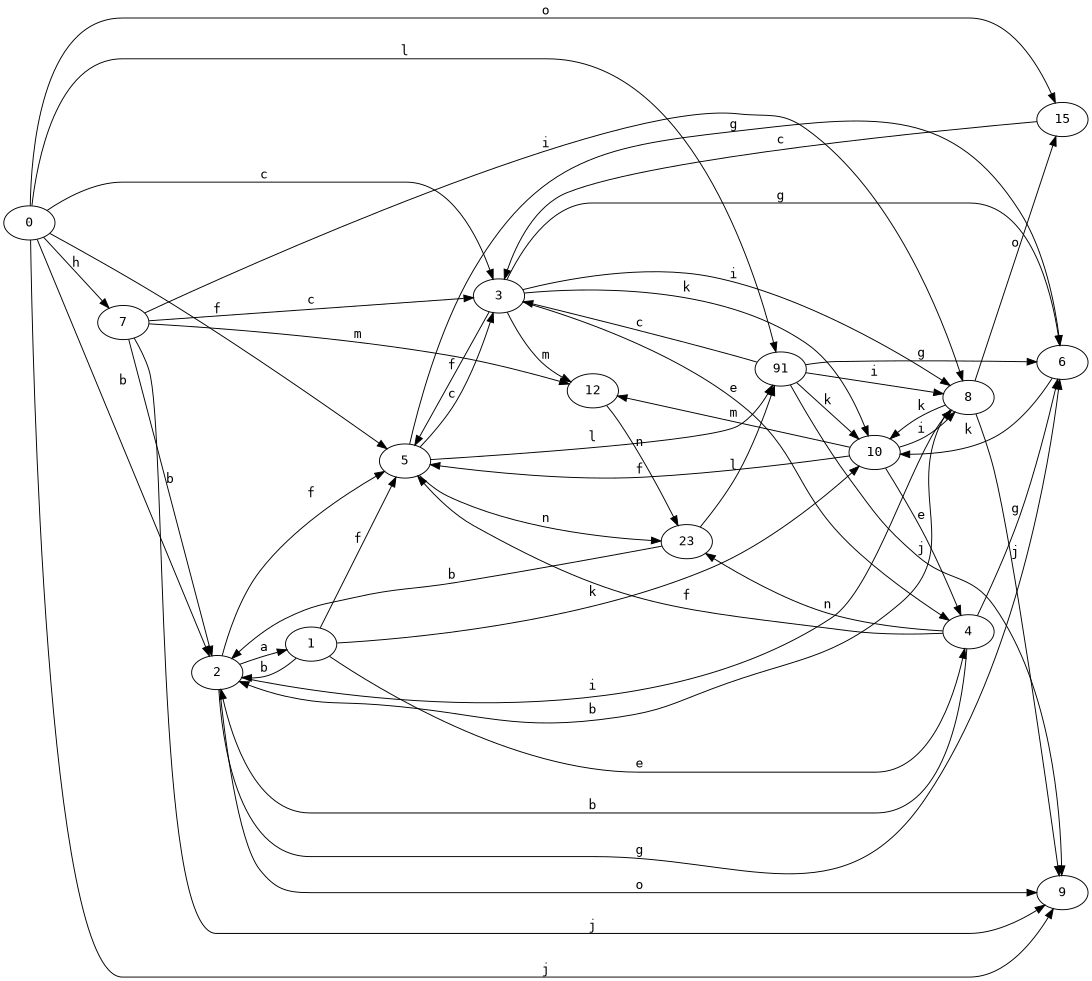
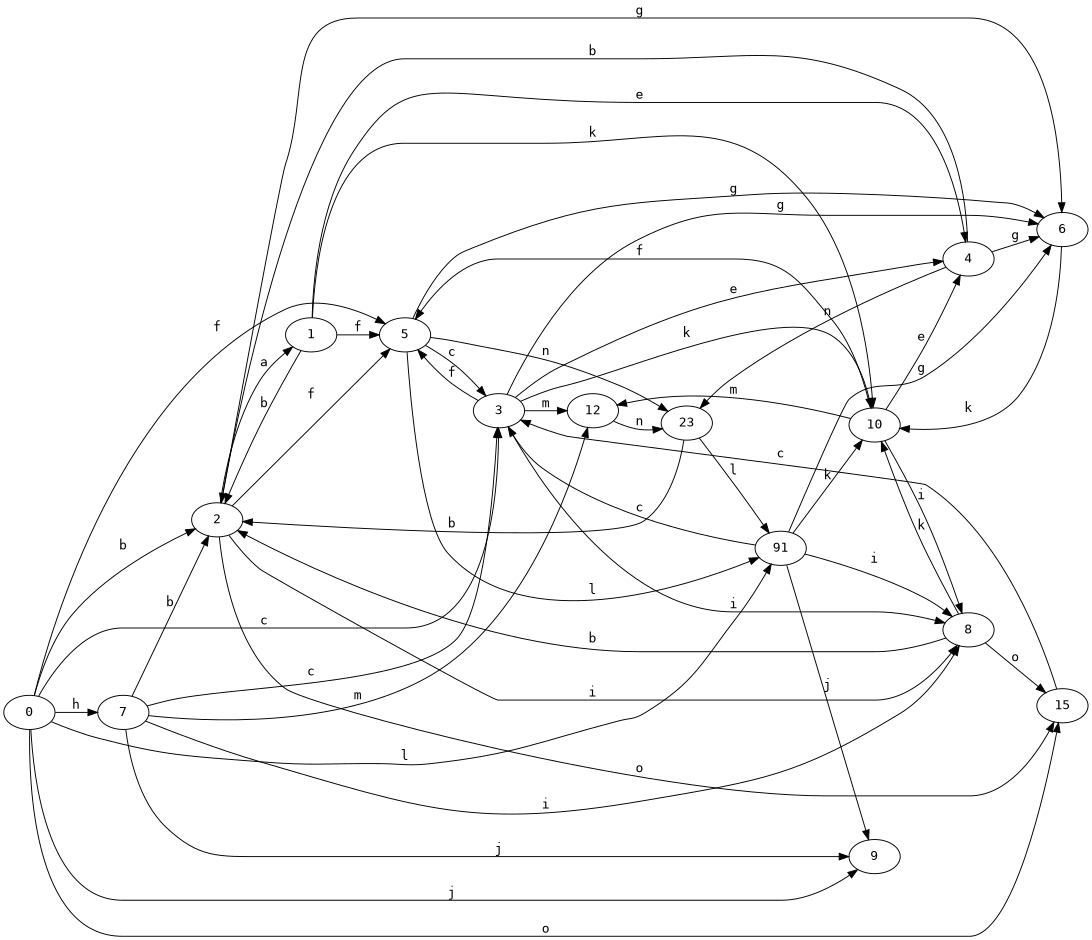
(669, 605) -> none
(1024, 638) -> none
(547, 893) -> (592, 768)
